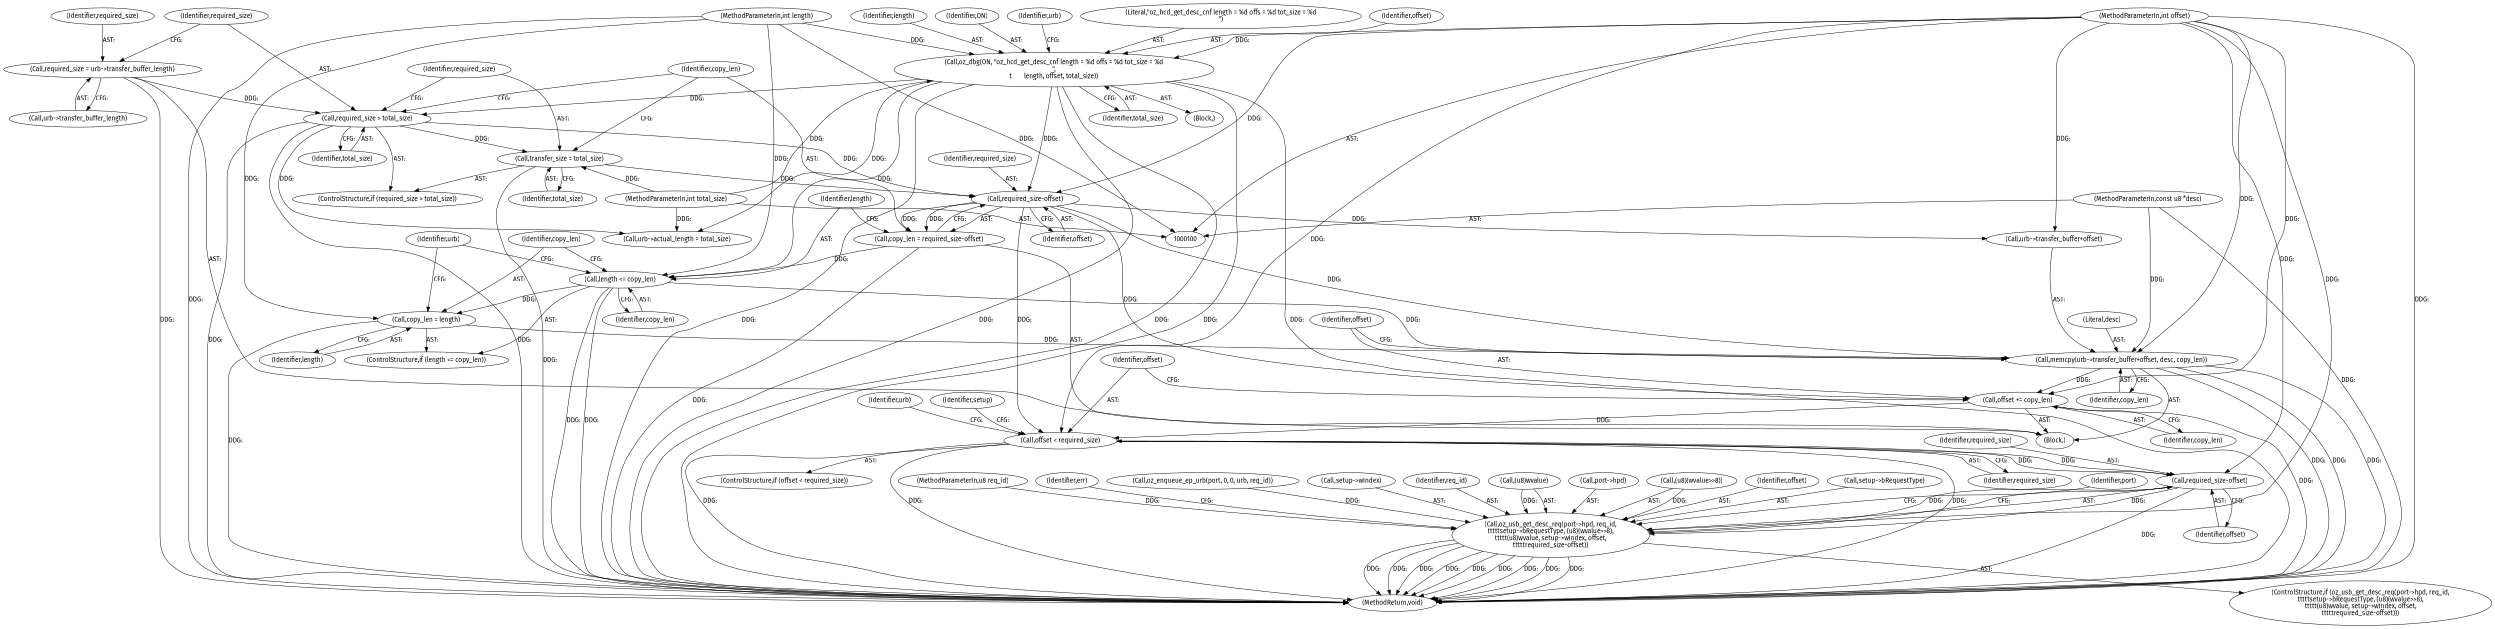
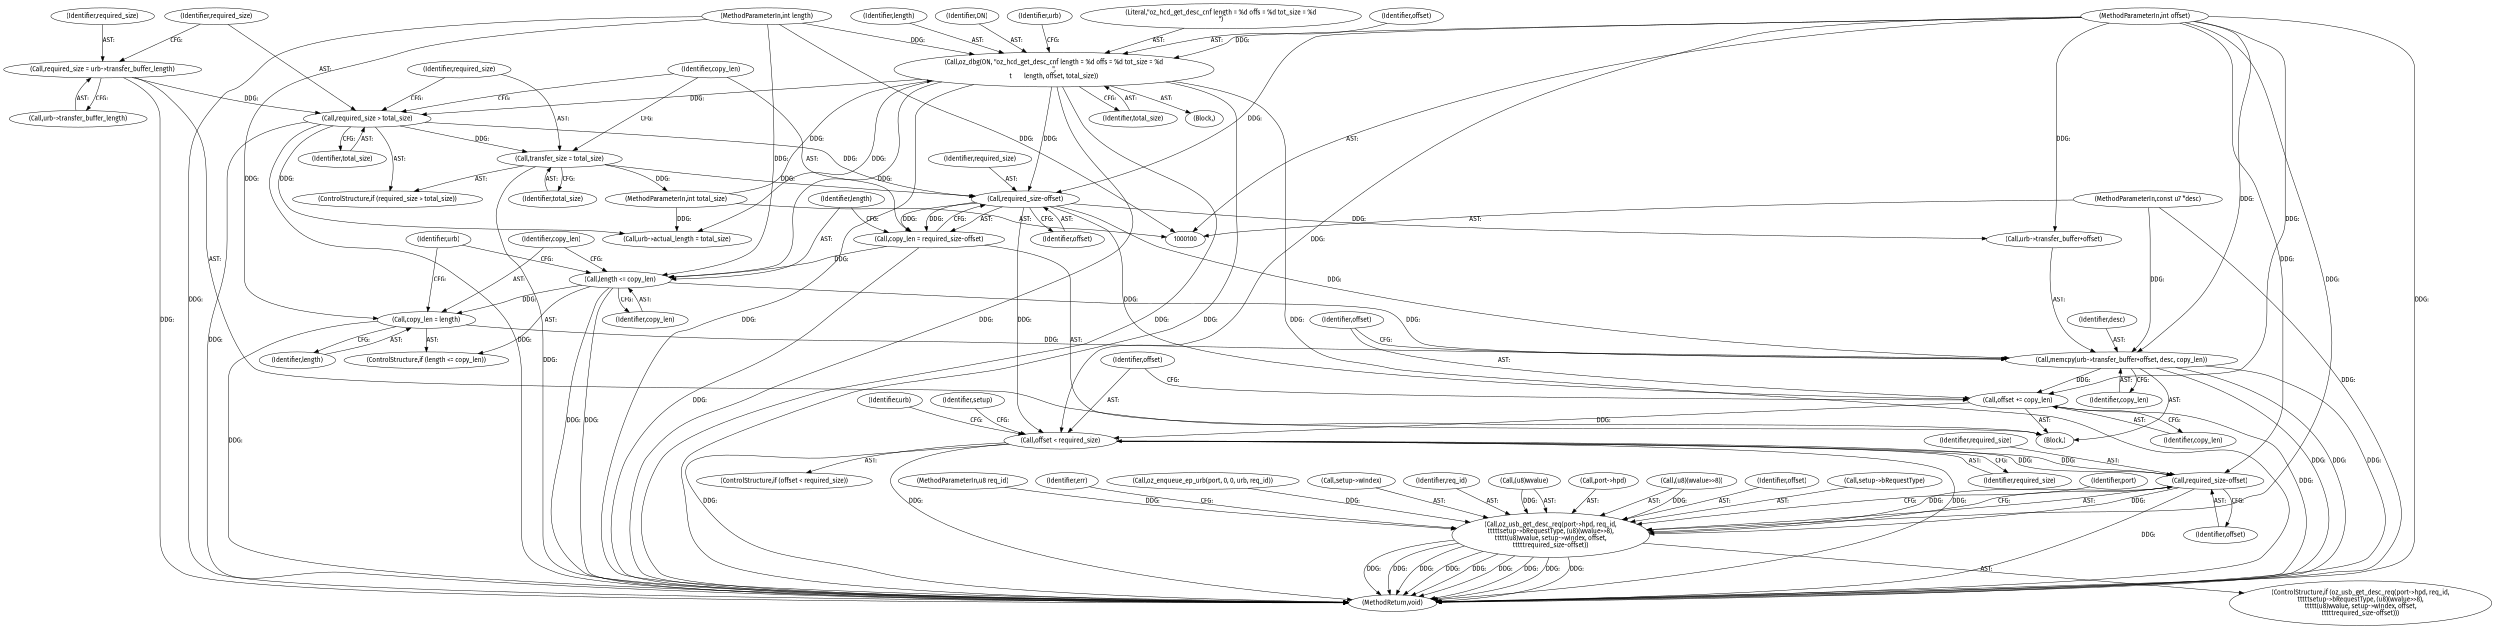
(620, 180) -> (636, 173)
(2148, 199) -> (2148, 199)
(2102, 320) -> (2102, 320)
